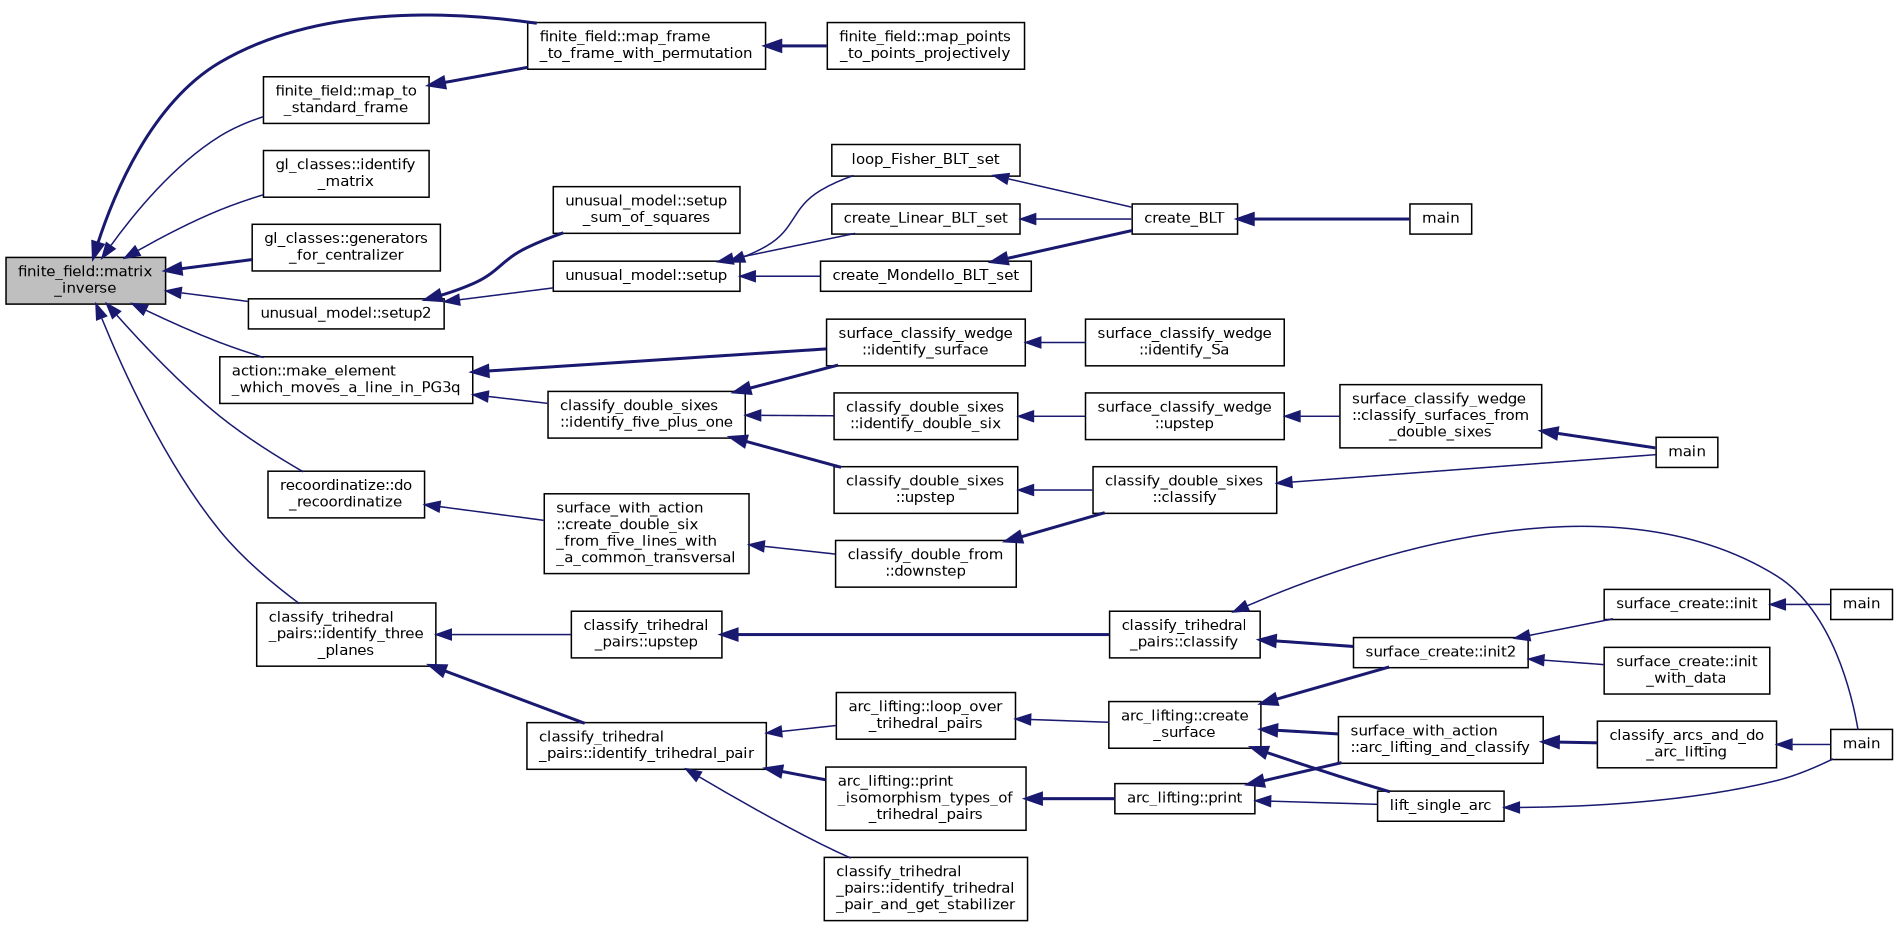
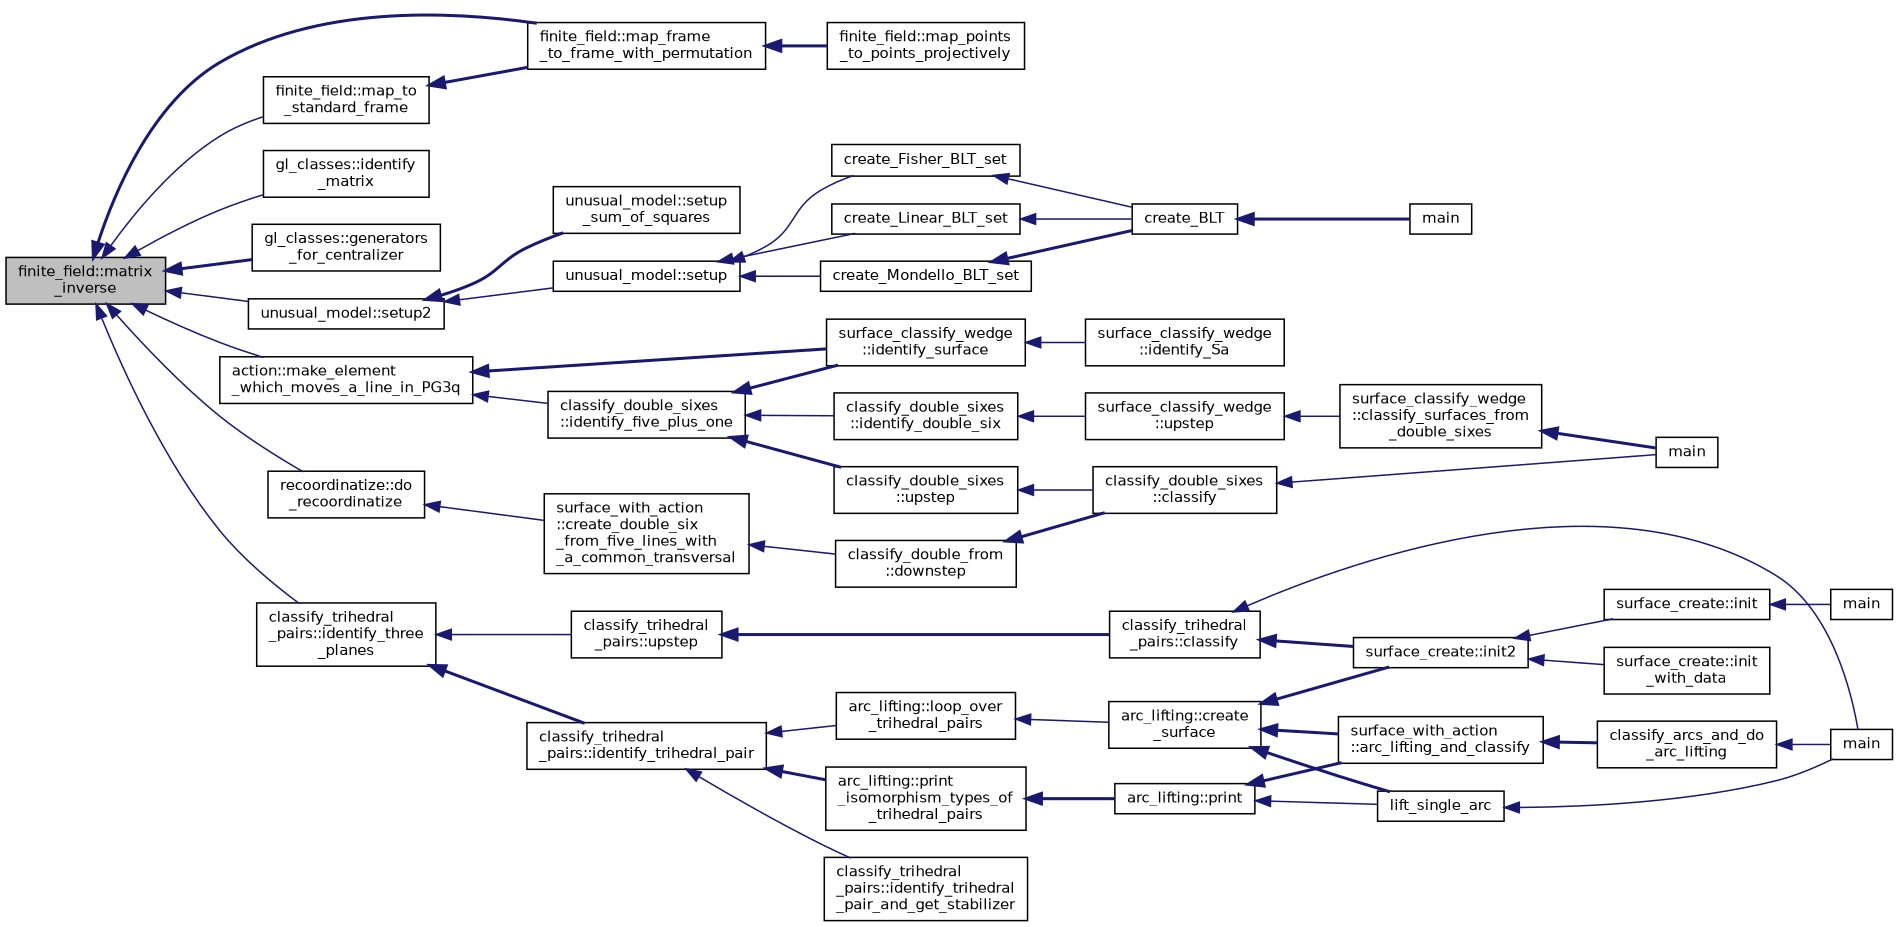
(926, 160) -> (926, 160)
